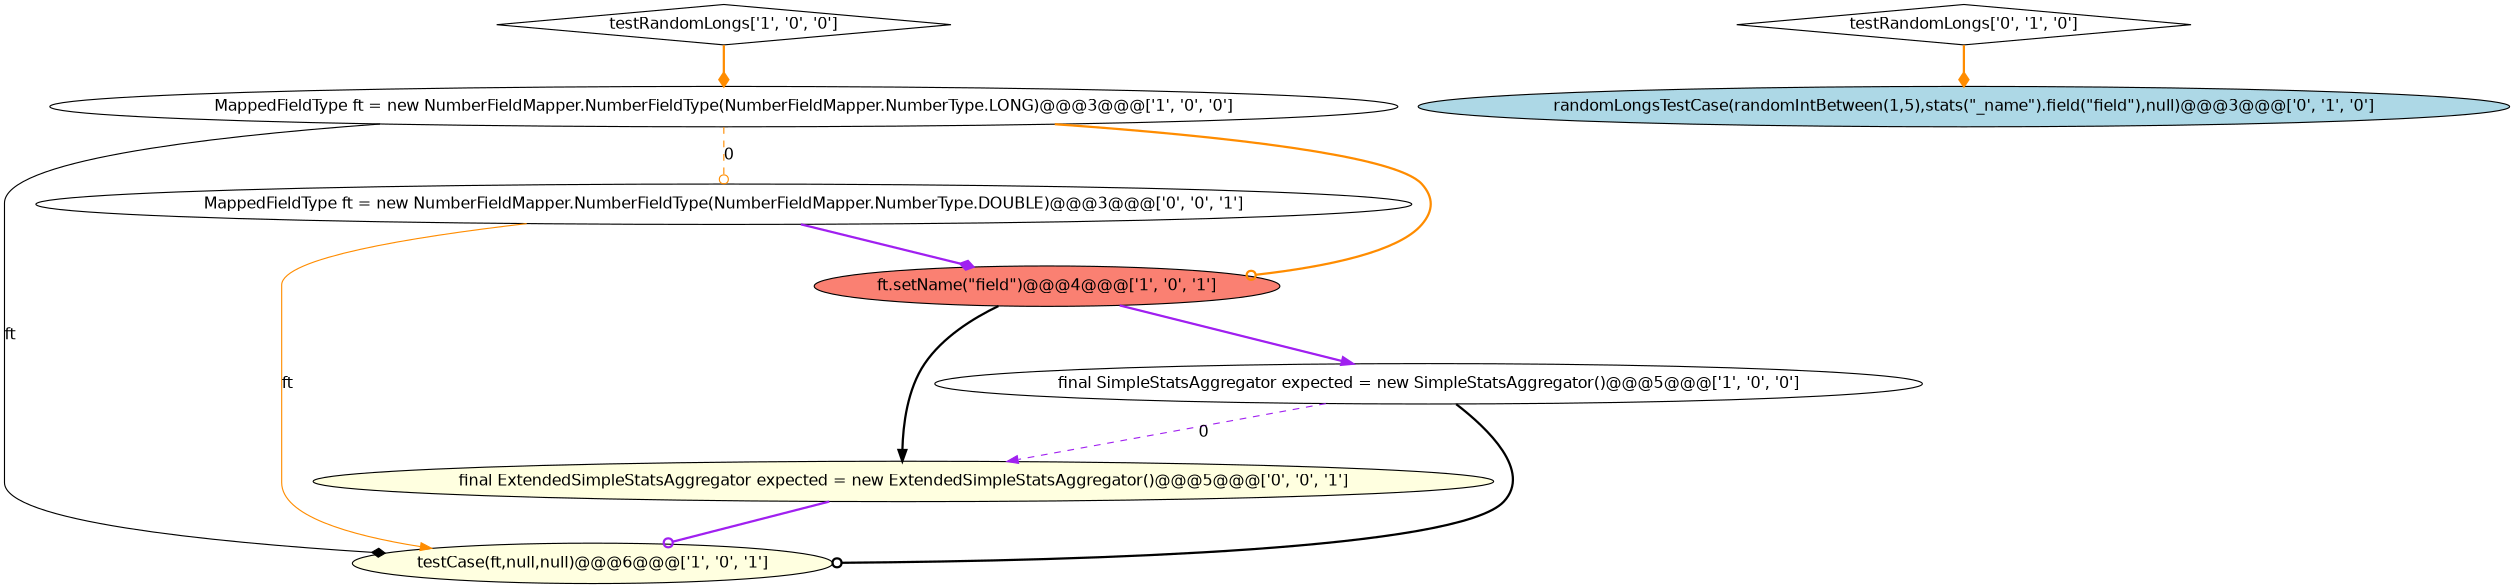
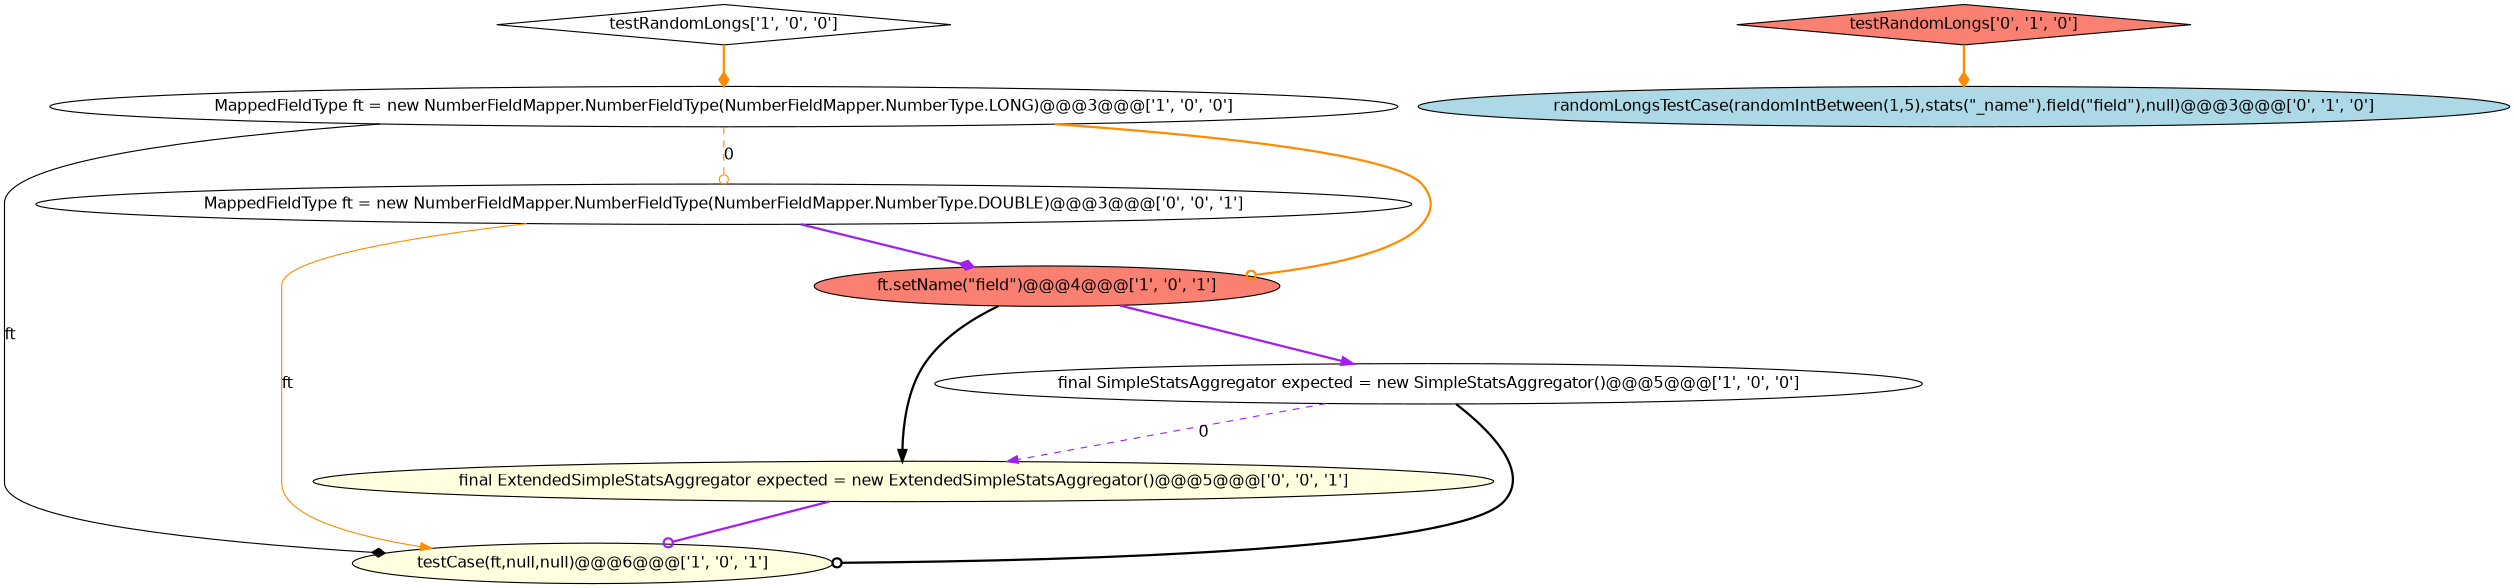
(1964, 25) -> (1964, 25)
